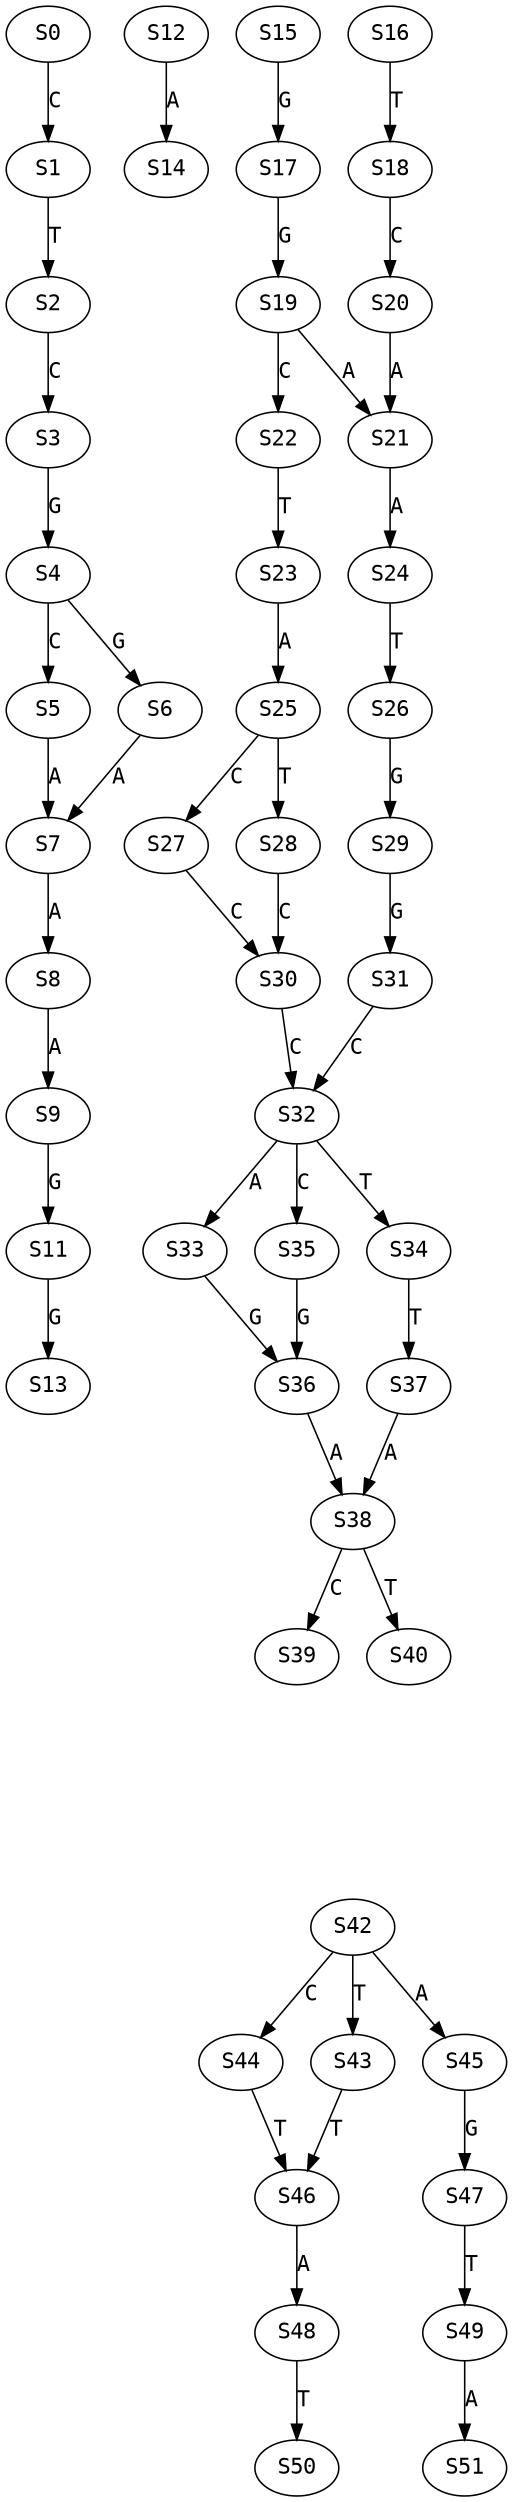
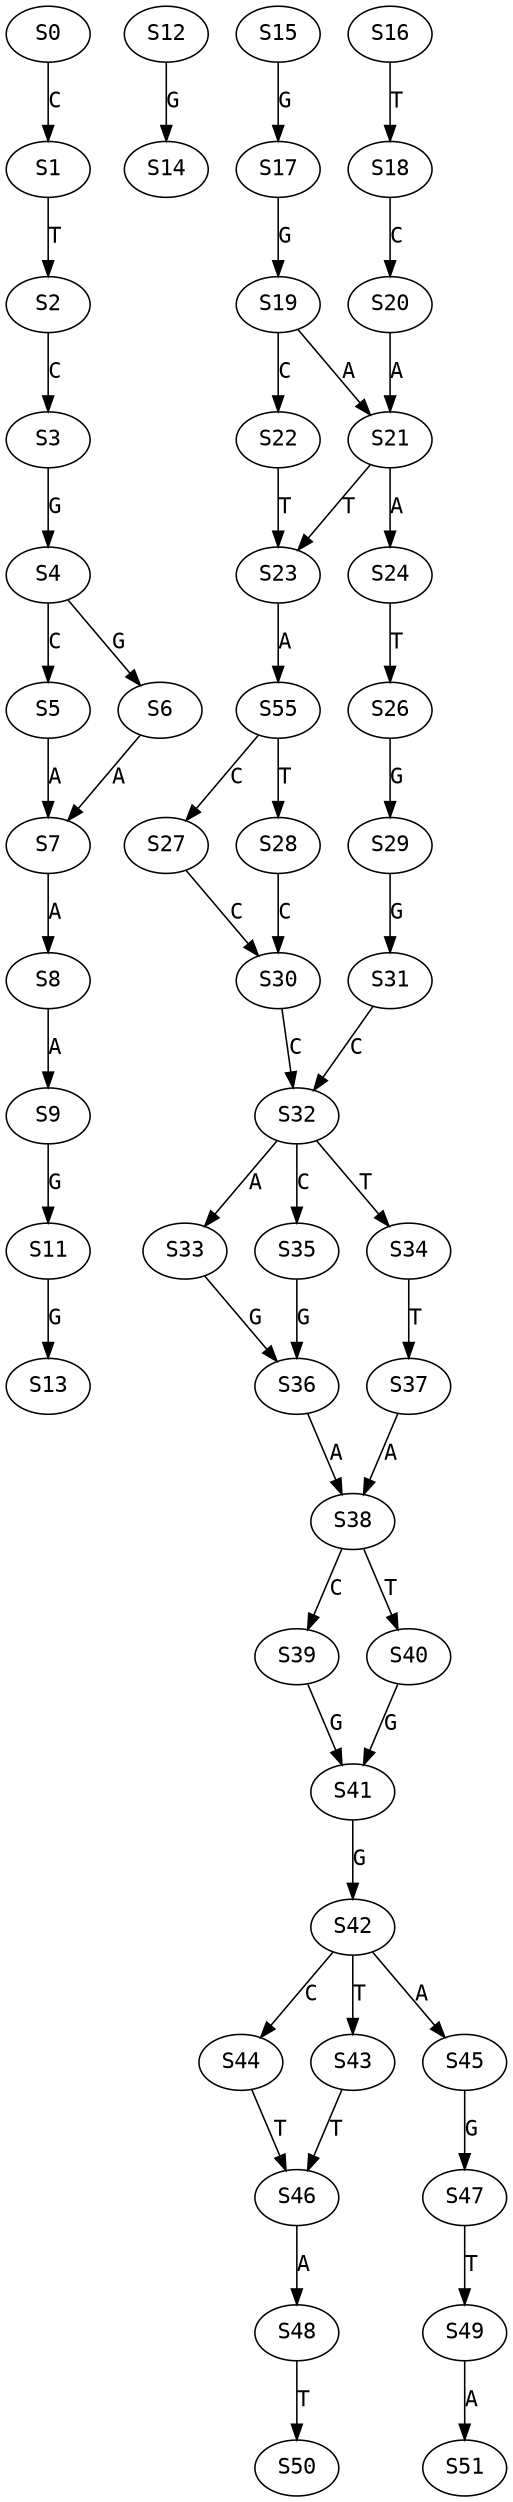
(173, 102) -> (173, 102)
none -> (339, 502)
(278, 710) -> (278, 710)
none -> (353, 1792)
